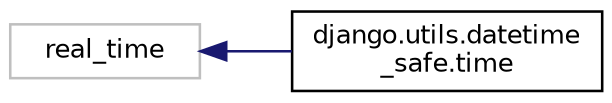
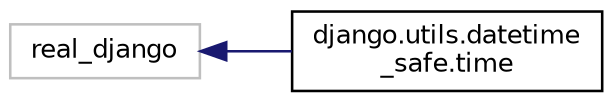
(105, 51) -> (105, 51)
